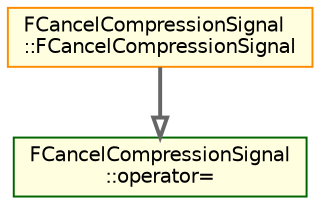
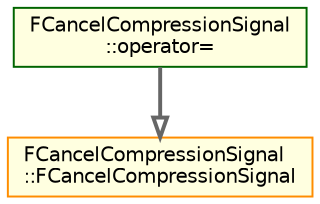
(160, 92) -> (160, 92)
